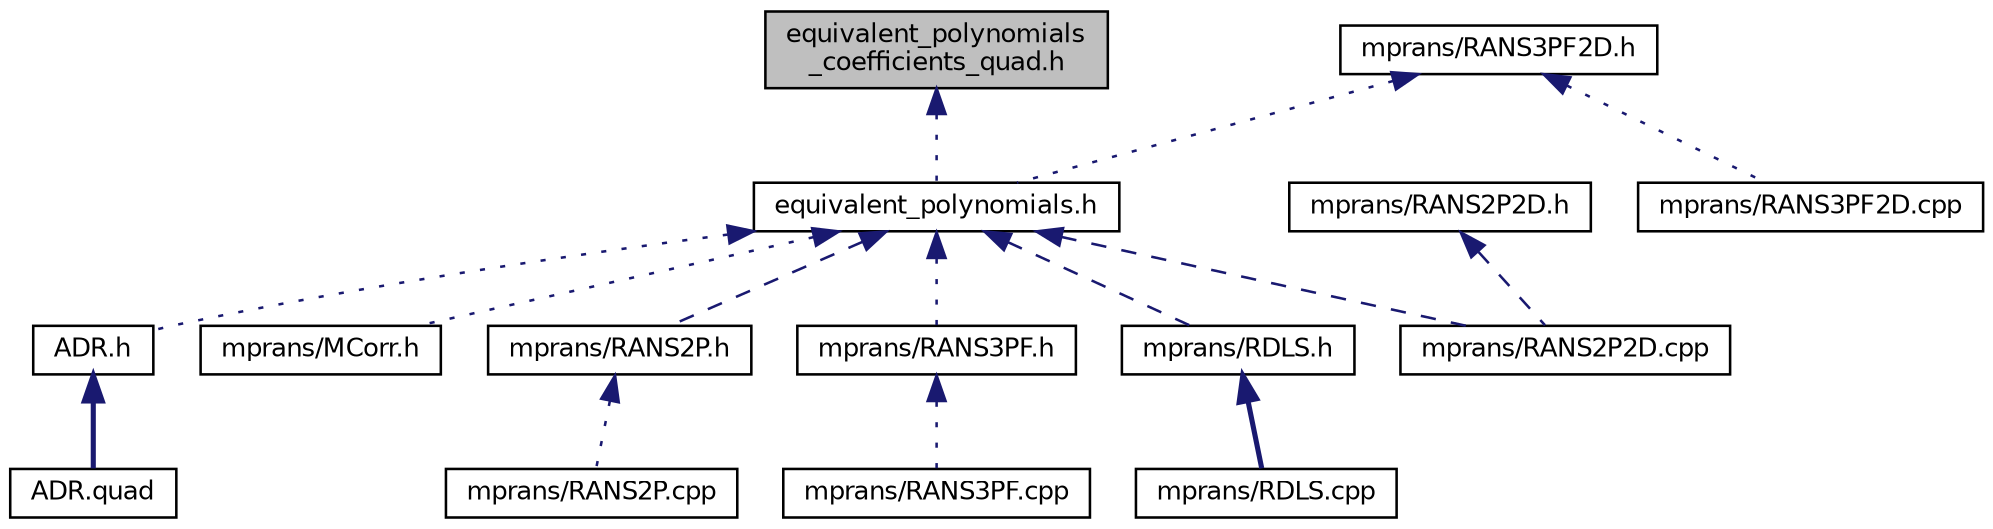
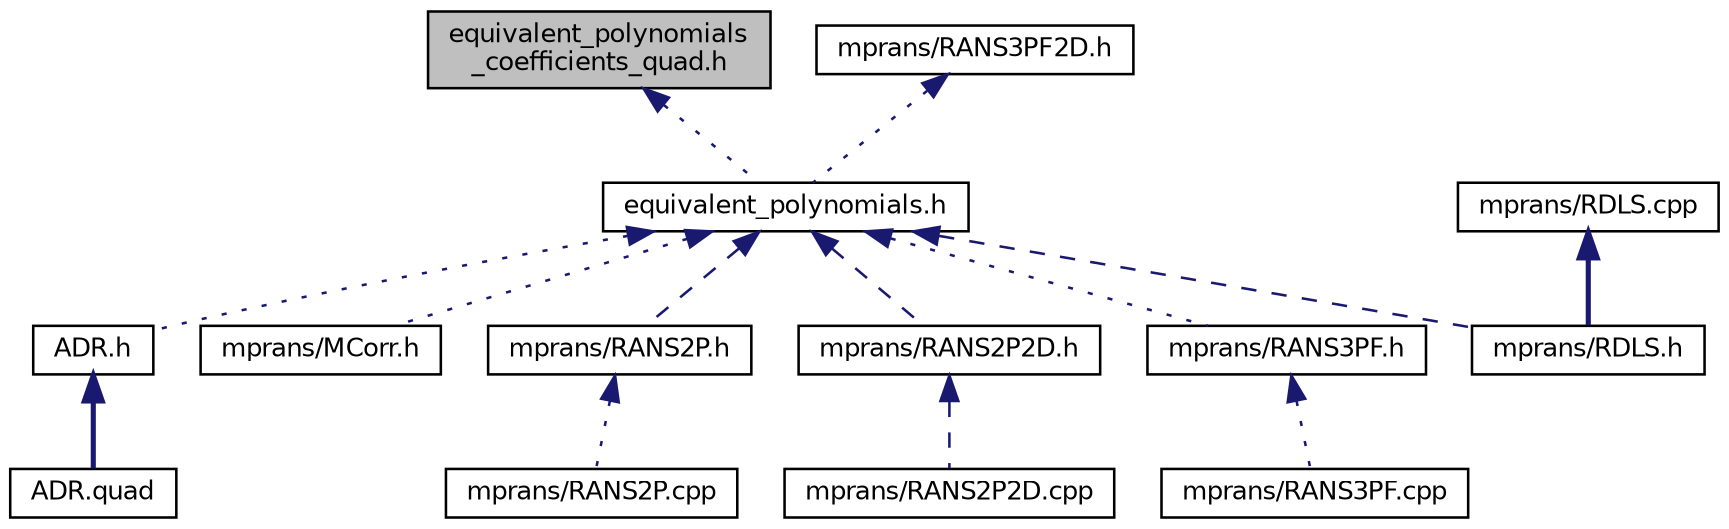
(1811, 207) -> none
(1264, 281) -> (877, 287)
(1255, 435) -> (1588, 292)
